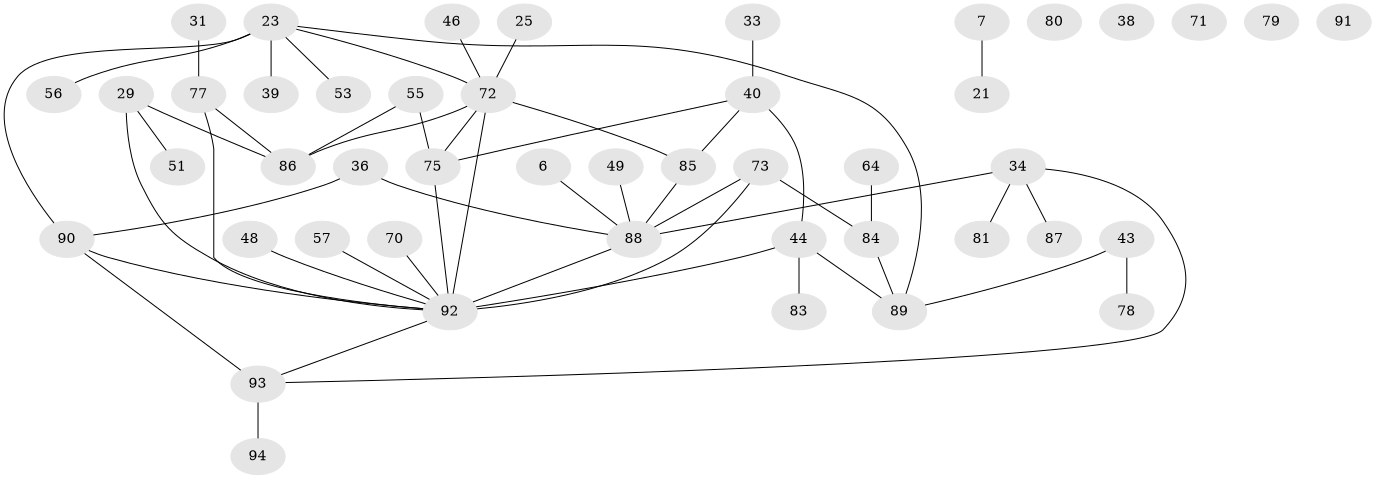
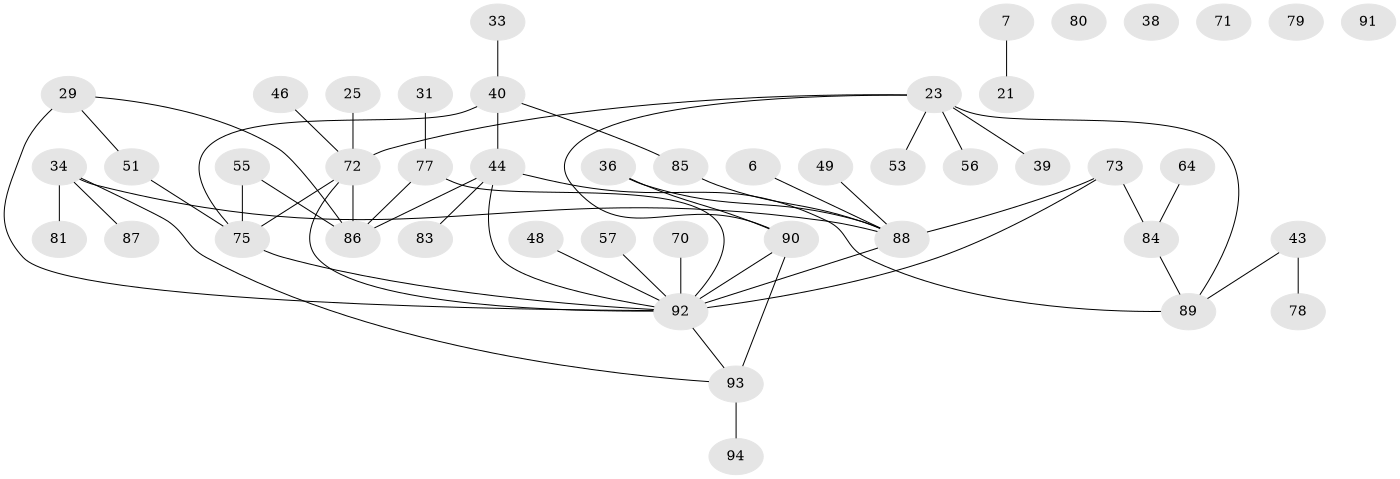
(583, 124) -> none
none -> (173, 194)
none -> (425, 203)
